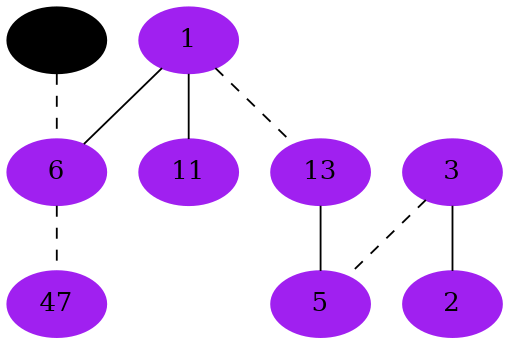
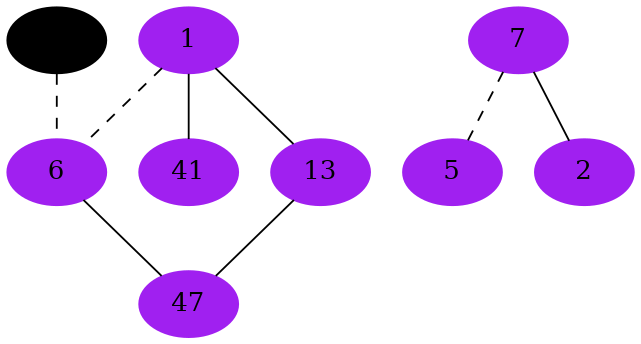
(123, 106) -> (123, 106)
(254, 106) -> (254, 106)
(189, 172) -> (189, 172)
(452, 172) -> (518, 40)
(57, 238) -> (123, 238)
(321, 238) -> (255, 238)
